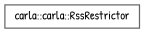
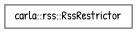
(72, 17) -> (69, 17)
